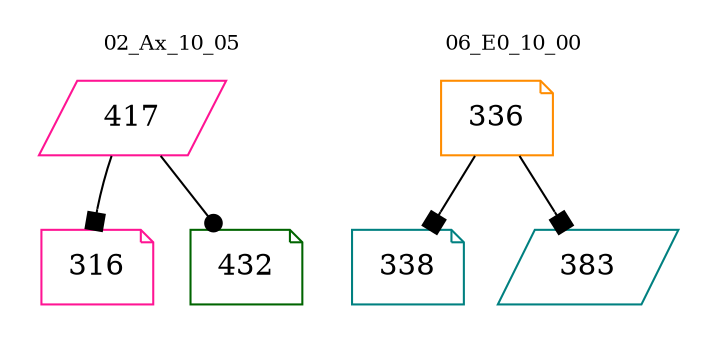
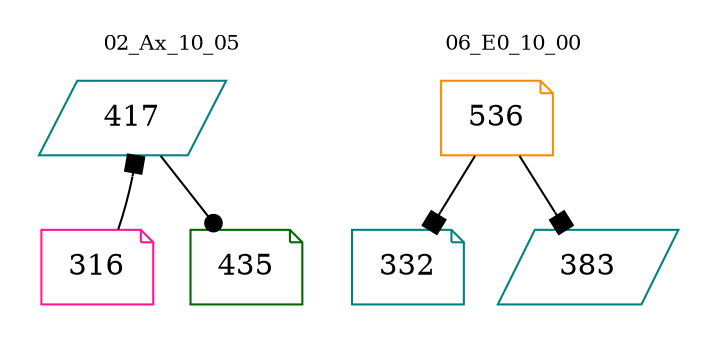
(133, 118) -> (133, 118)
(497, 118) -> (497, 118)
(104, 182) -> (126, 203)
(246, 267) -> (246, 267)
(408, 267) -> (408, 267)
